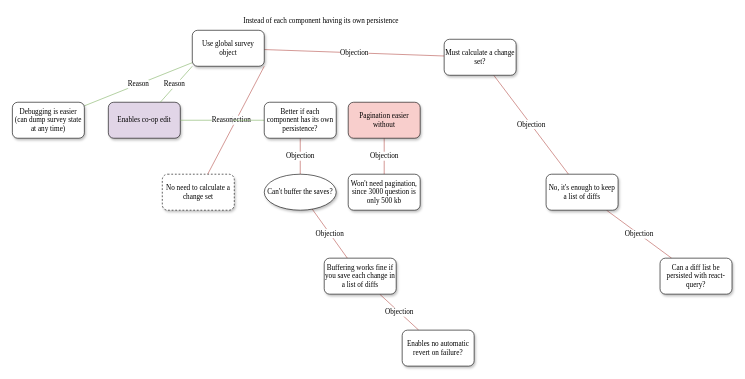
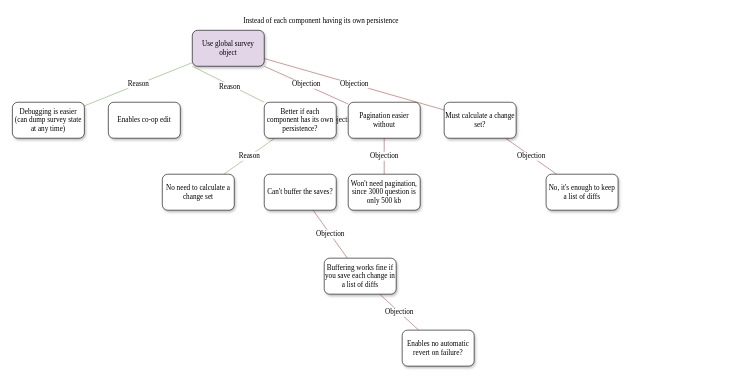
(228, 48) -> (228, 48)
(480, 57) -> (480, 120)
(177, 84) -> (230, 85)
(144, 120) -> (144, 120)
(231, 120) -> (246, 159)
(384, 120) -> (384, 120)
(234, 123) -> (289, 77)
(300, 155) -> (342, 120)
(198, 192) -> (198, 192)
(300, 192) -> (300, 192)
(641, 236) -> none
(696, 276) -> none
